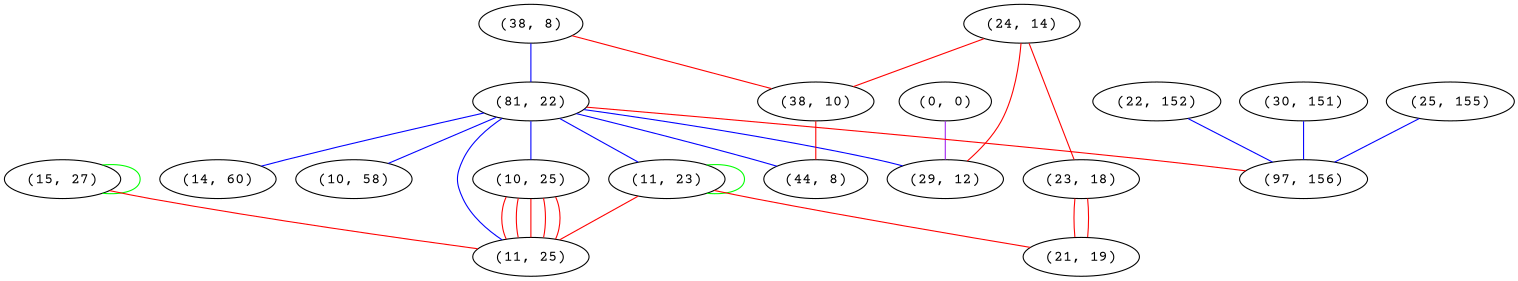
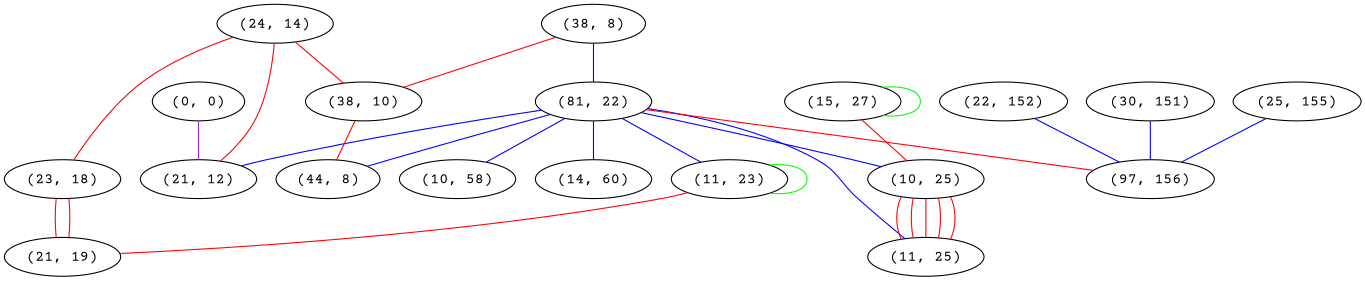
(945, 179) -> (199, 179)
(599, 218) -> none
(293, 222) -> (878, 134)
